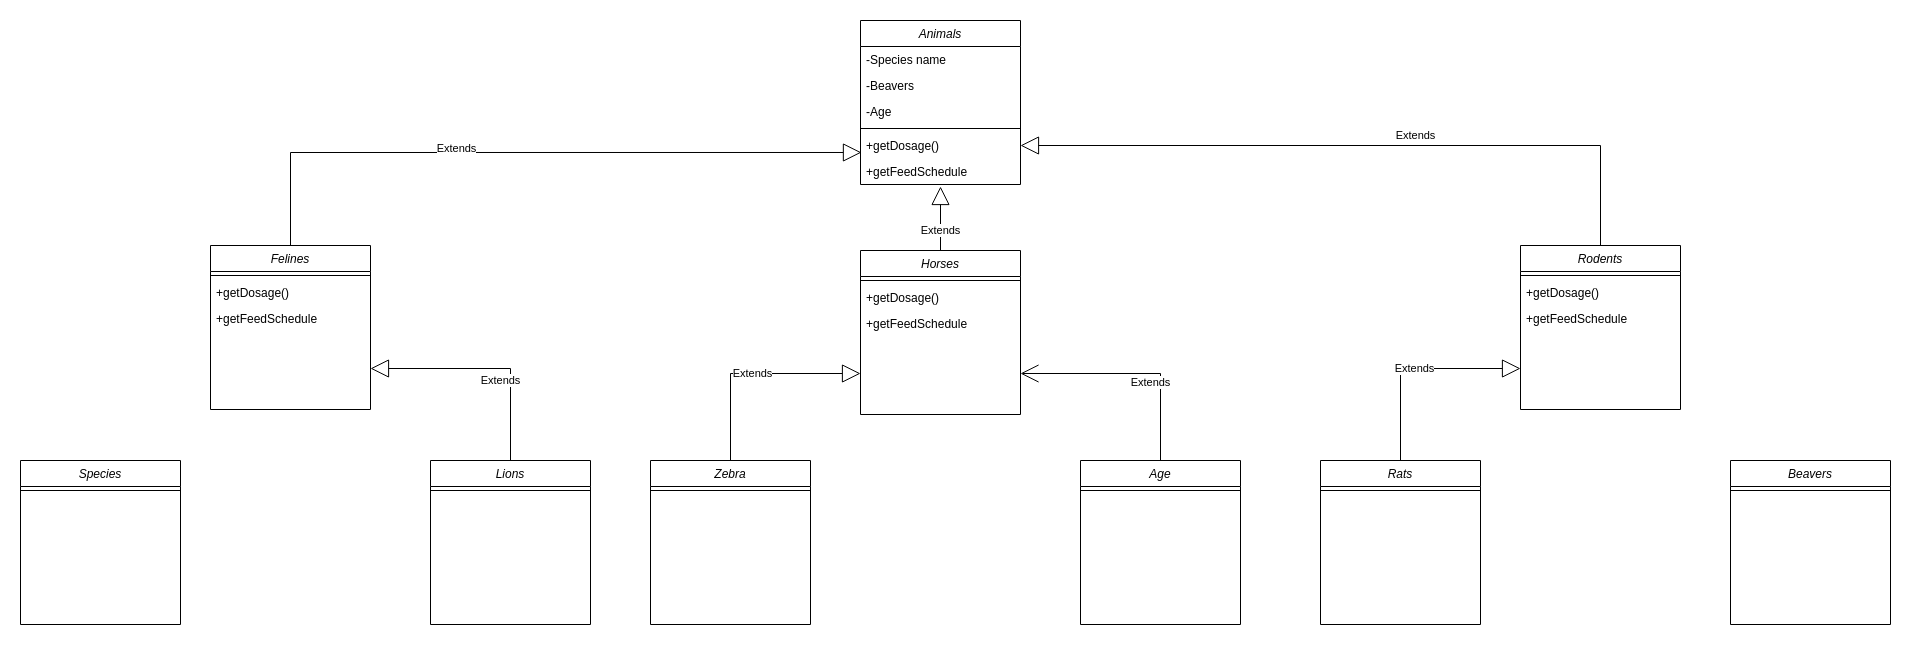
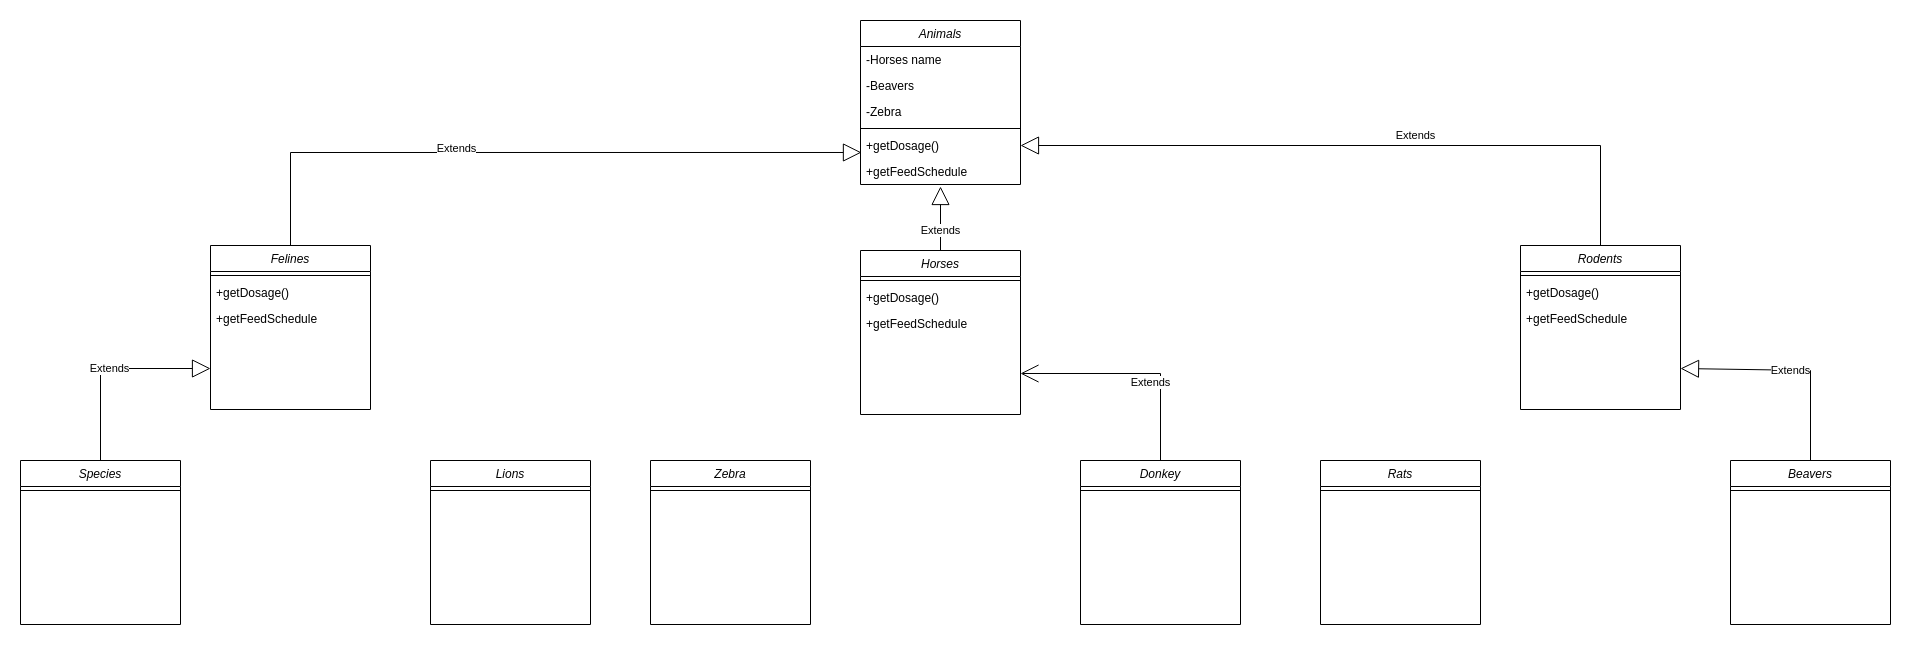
(907, 60) -> (905, 60)
(879, 112) -> (886, 112)
(496, 369) -> none
(1405, 369) -> none
none -> (101, 370)
none -> (1800, 370)
(743, 374) -> none
(1160, 474) -> (1160, 474)
